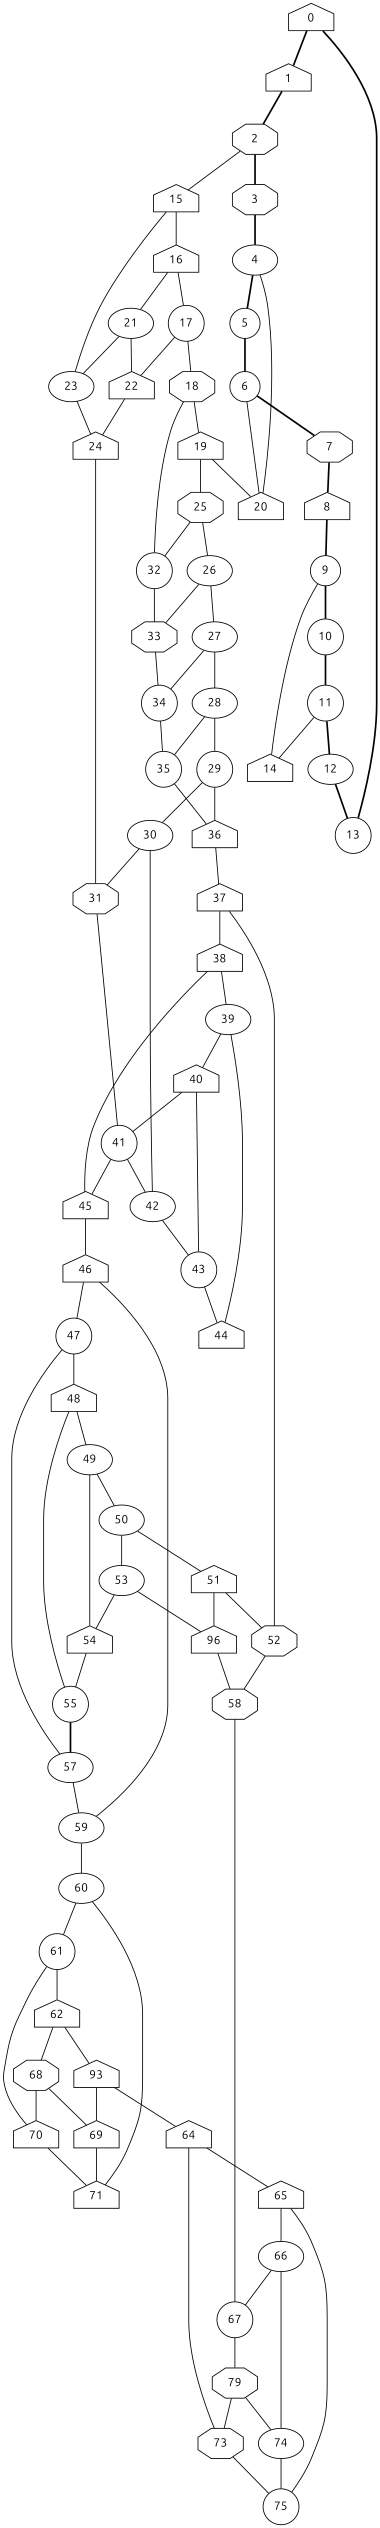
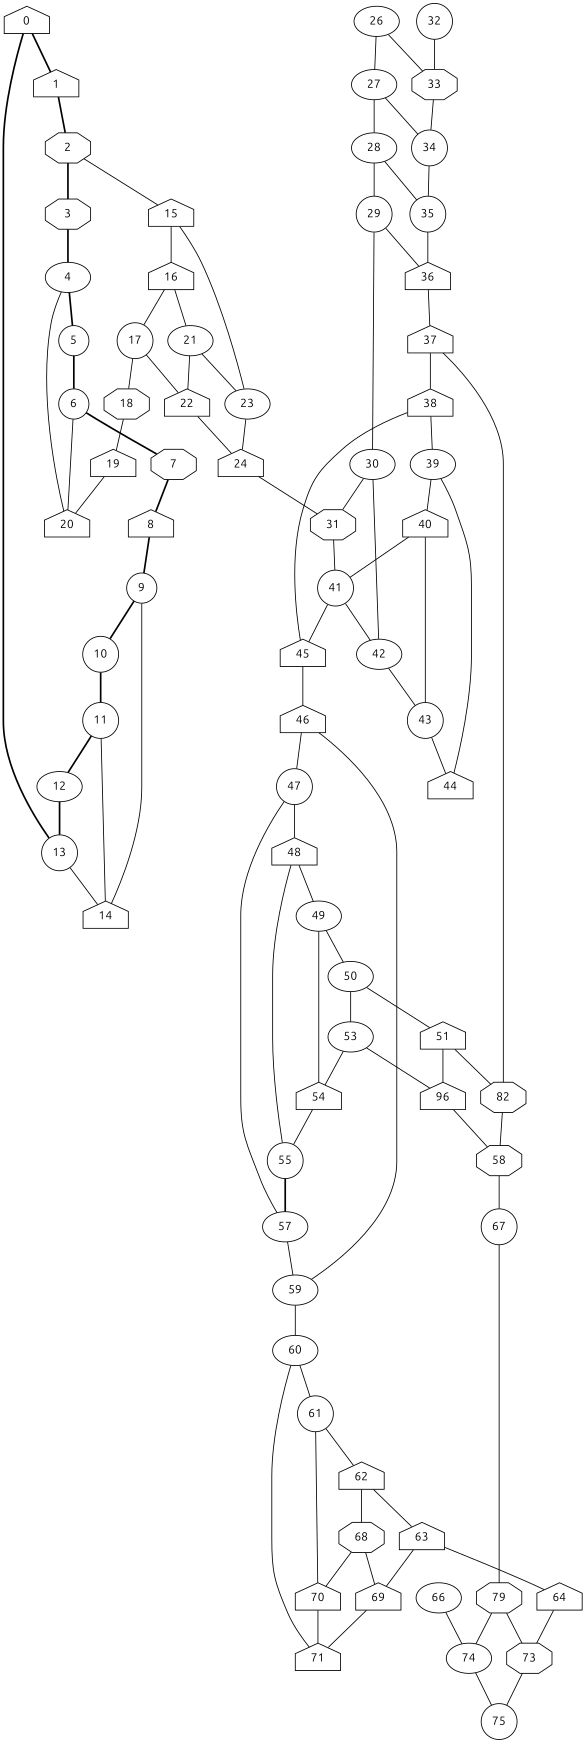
(161, 475) -> none
(201, 507) -> none
none -> (84, 886)
(274, 1641) -> (503, 1097)
(96, 2075) -> (422, 1538)
(281, 2196) -> none
(258, 2288) -> none
